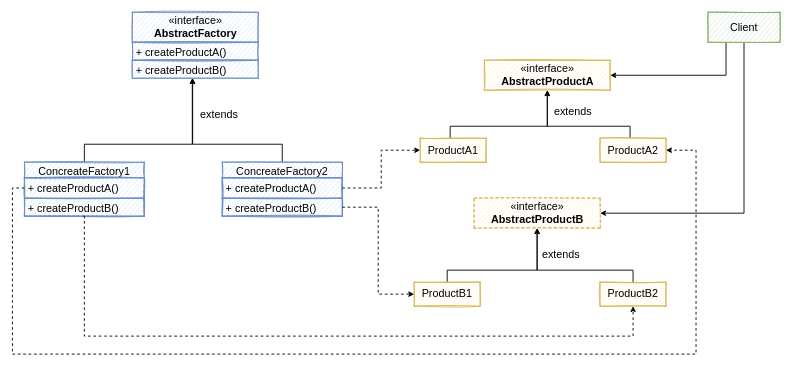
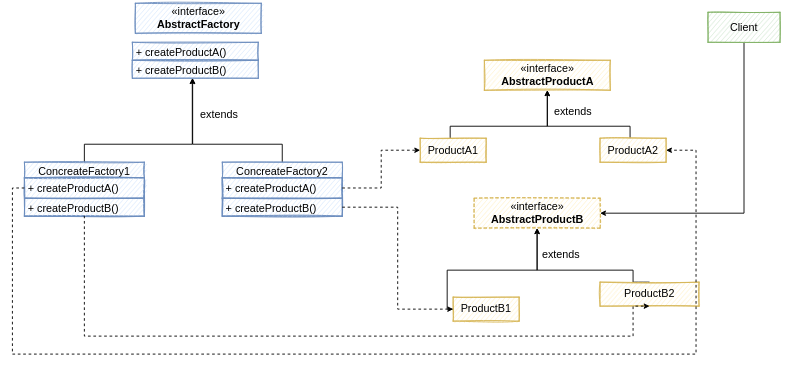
(195, 27) -> (198, 18)
(672, 75) -> none
(447, 294) -> (486, 309)
(633, 294) -> (650, 294)
